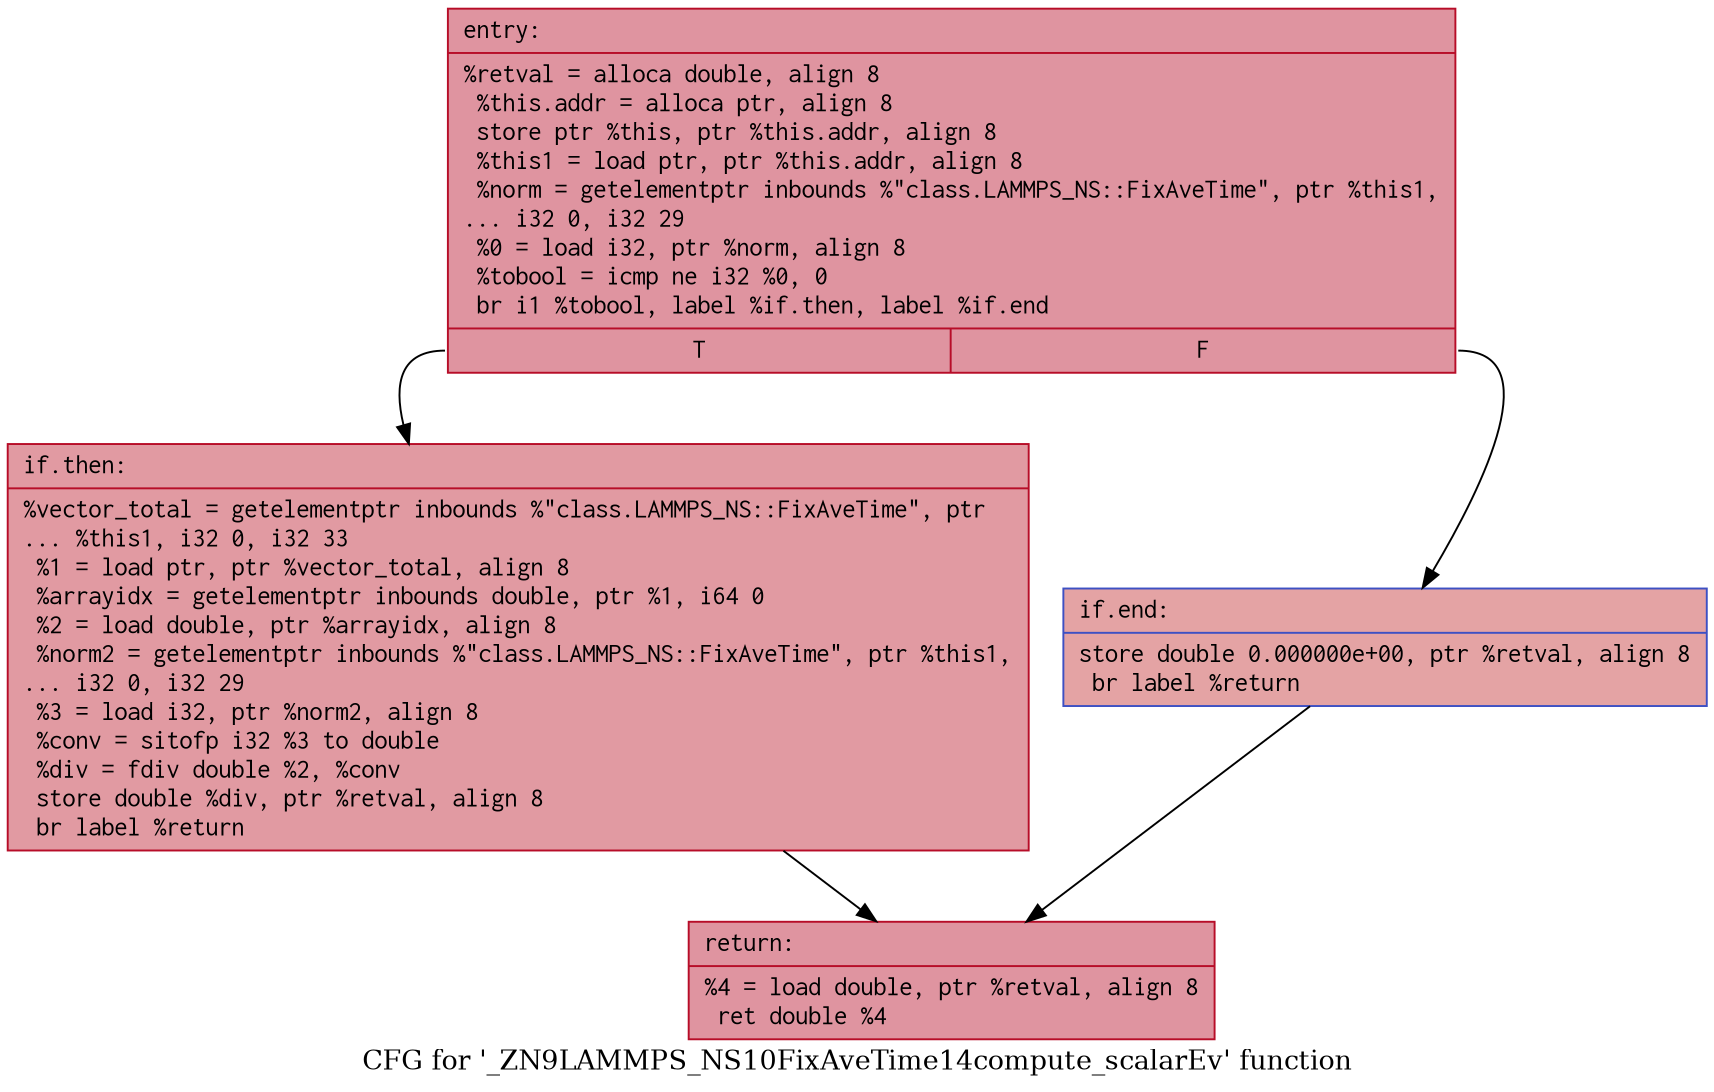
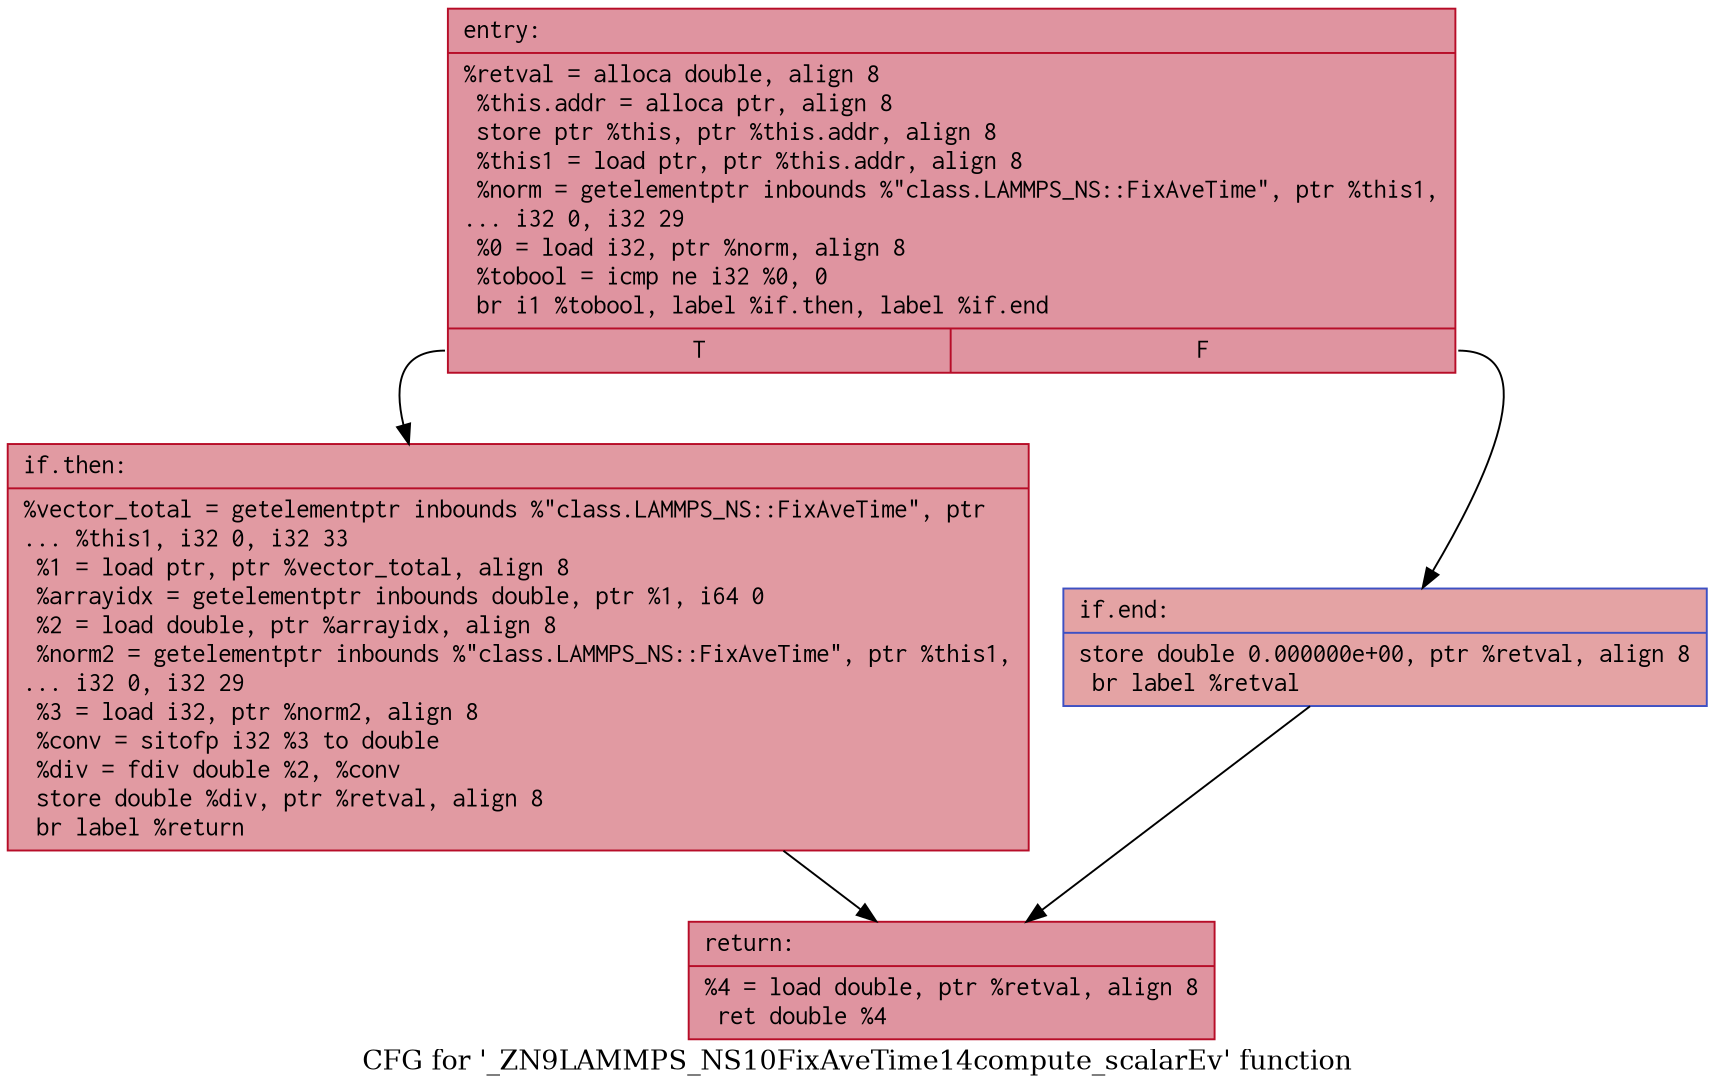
(1190, 683) -> (1190, 683)
